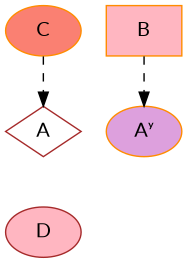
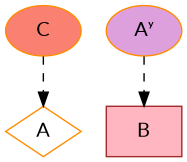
(144, 31) -> (144, 131)
(144, 74) -> (144, 74)
(43, 131) -> (43, 131)
(43, 232) -> none
